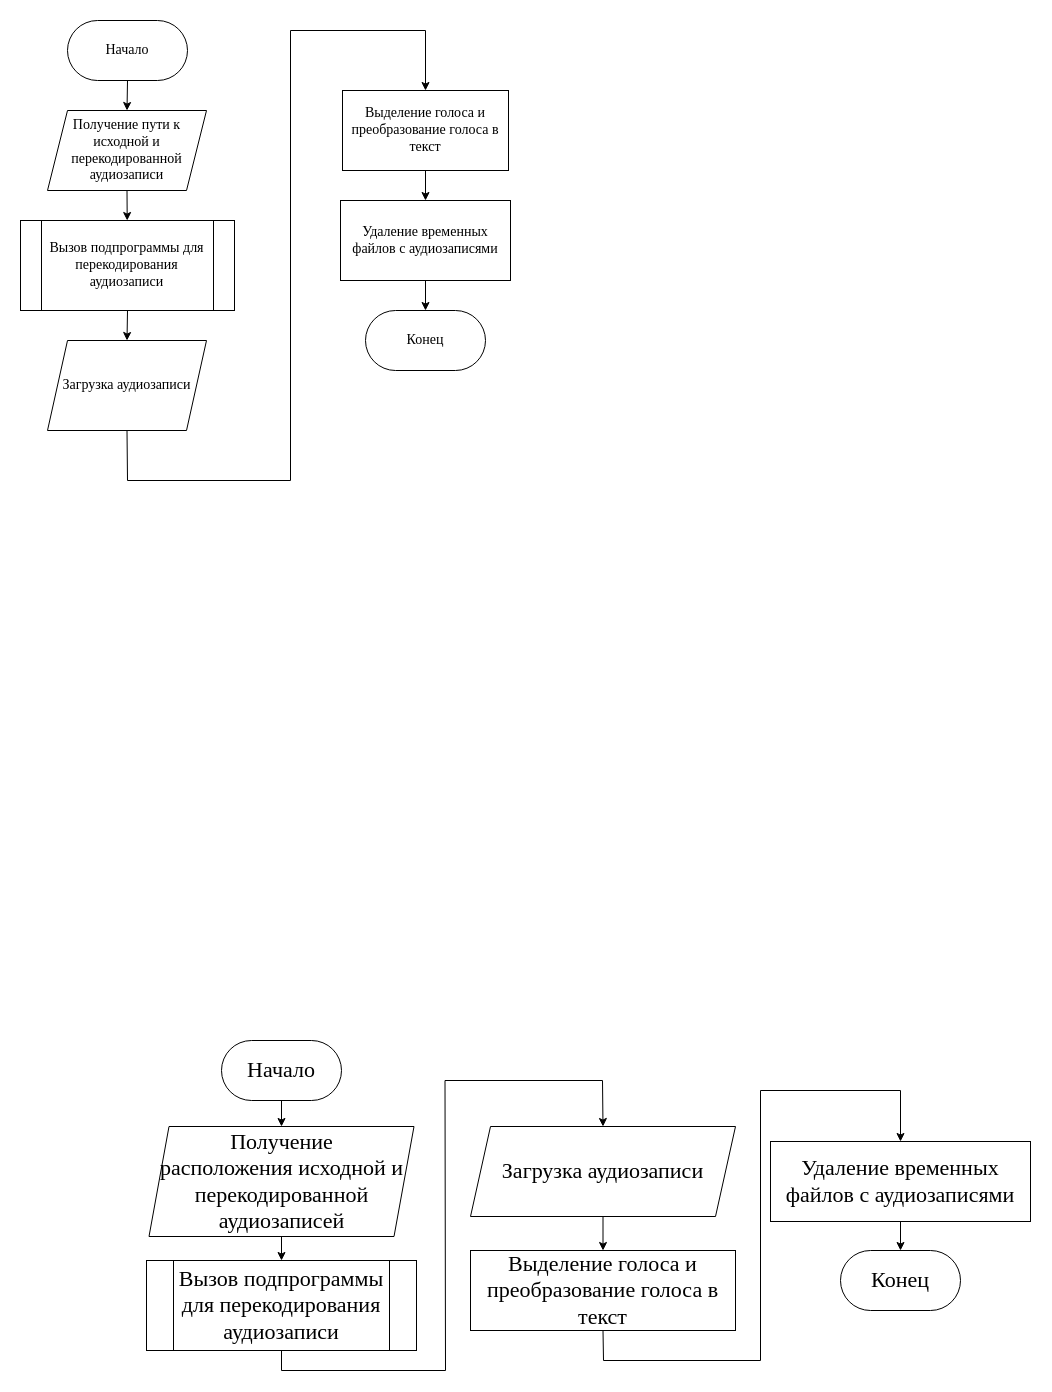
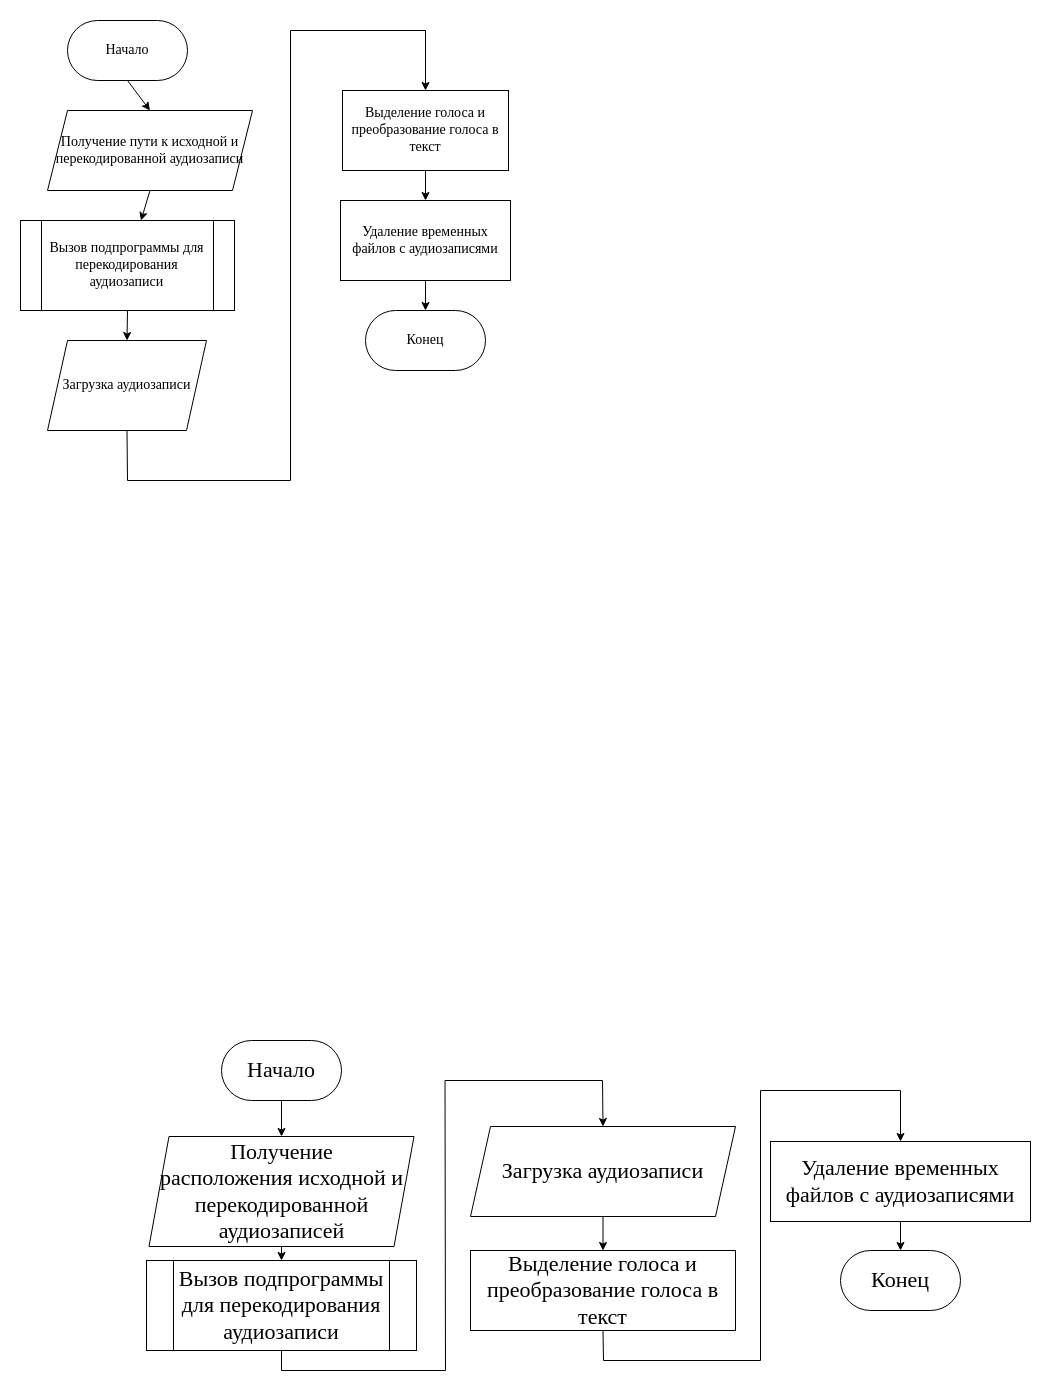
(127, 151) -> (150, 151)
(282, 1182) -> (282, 1192)
